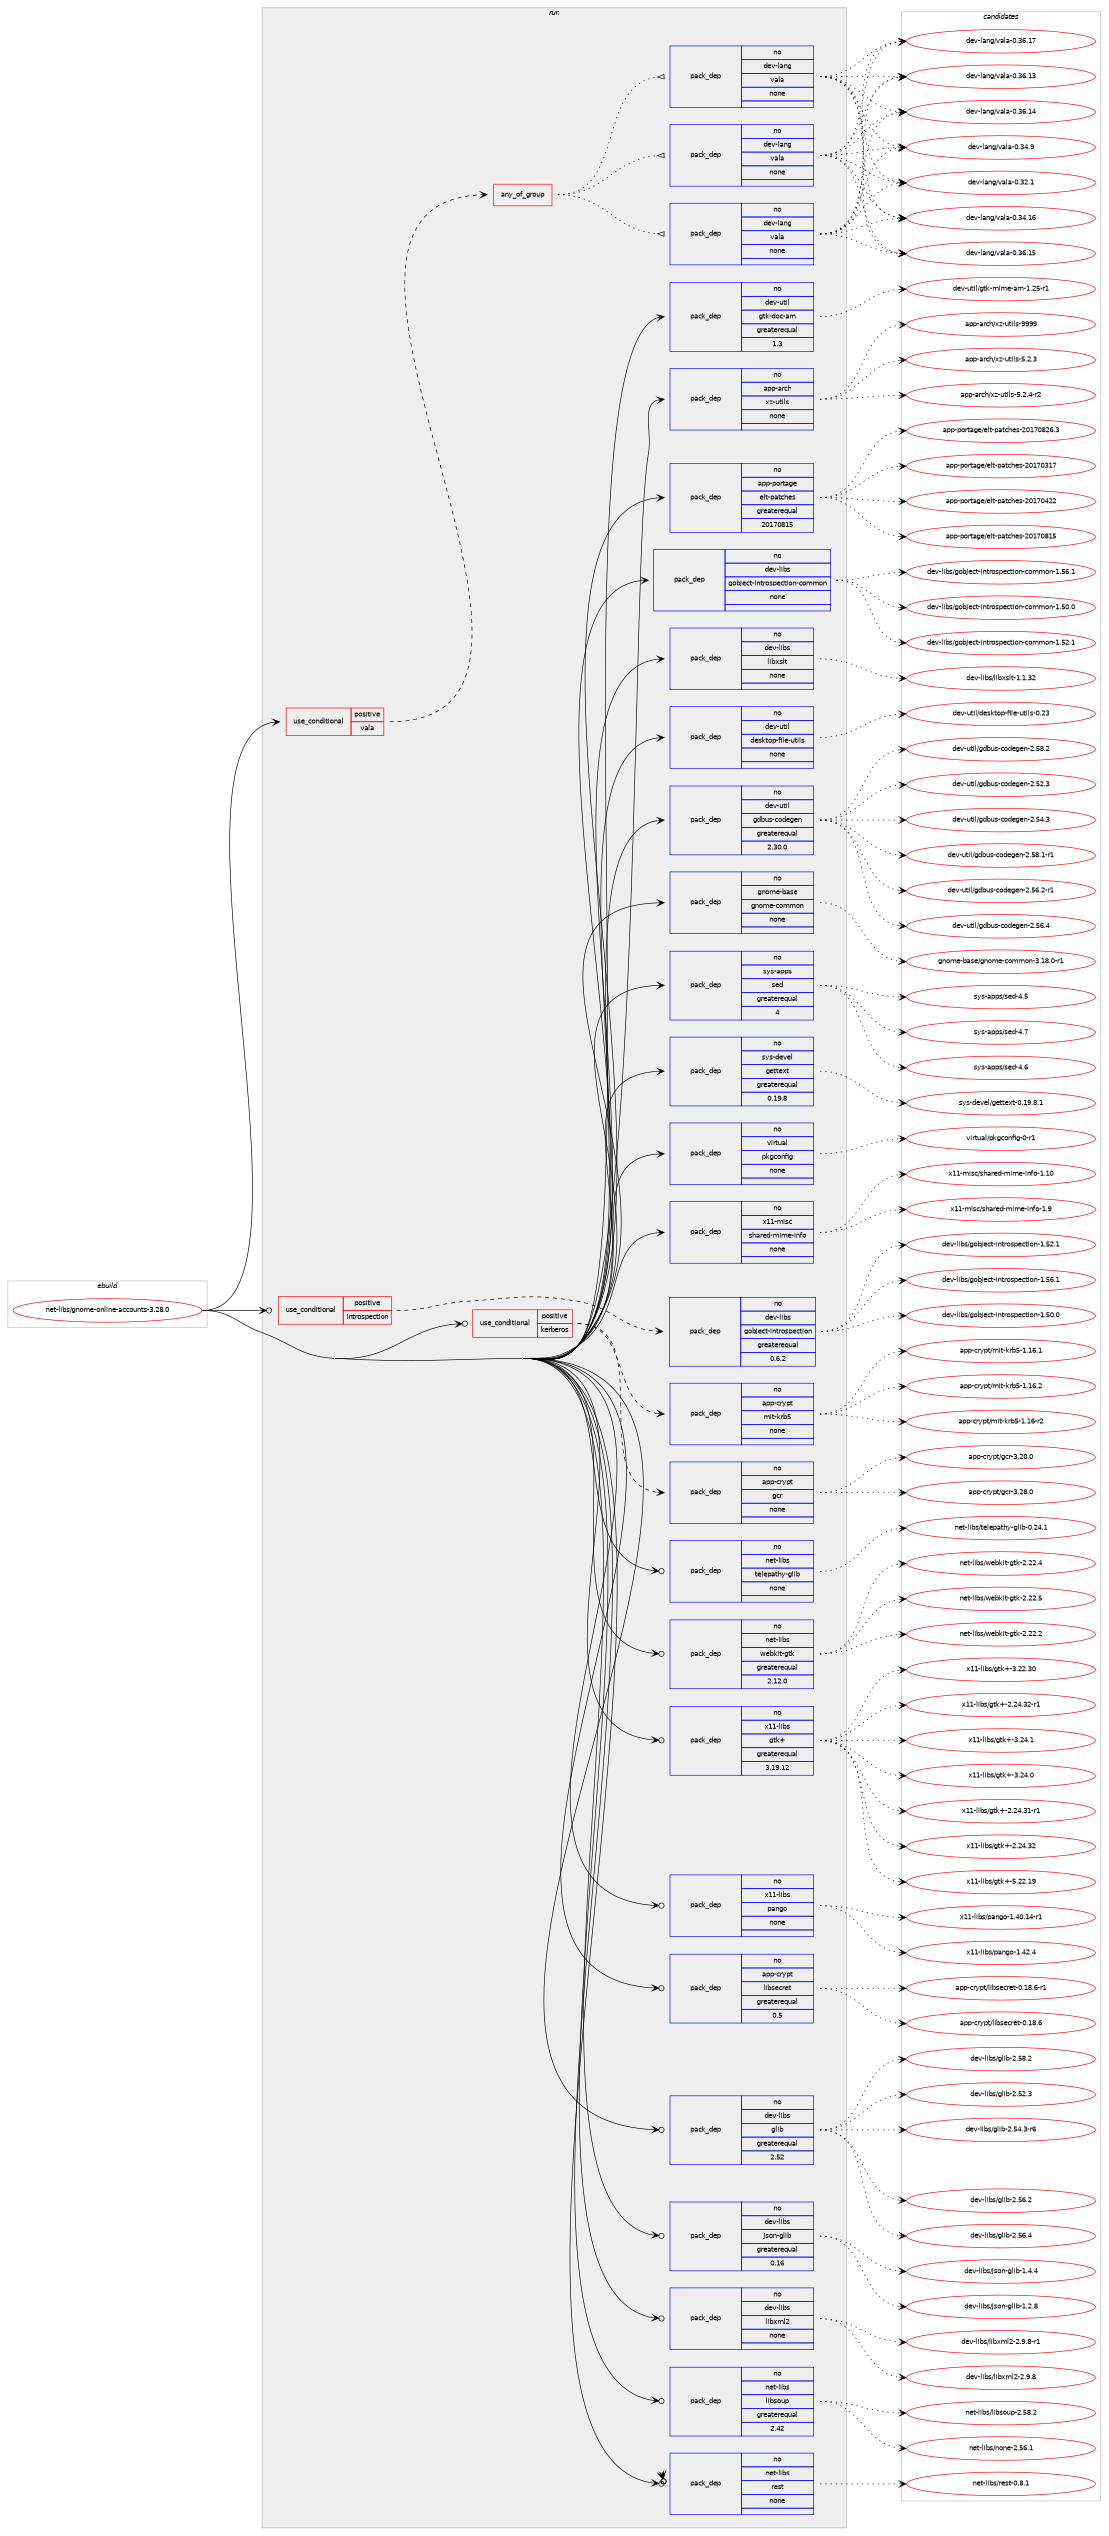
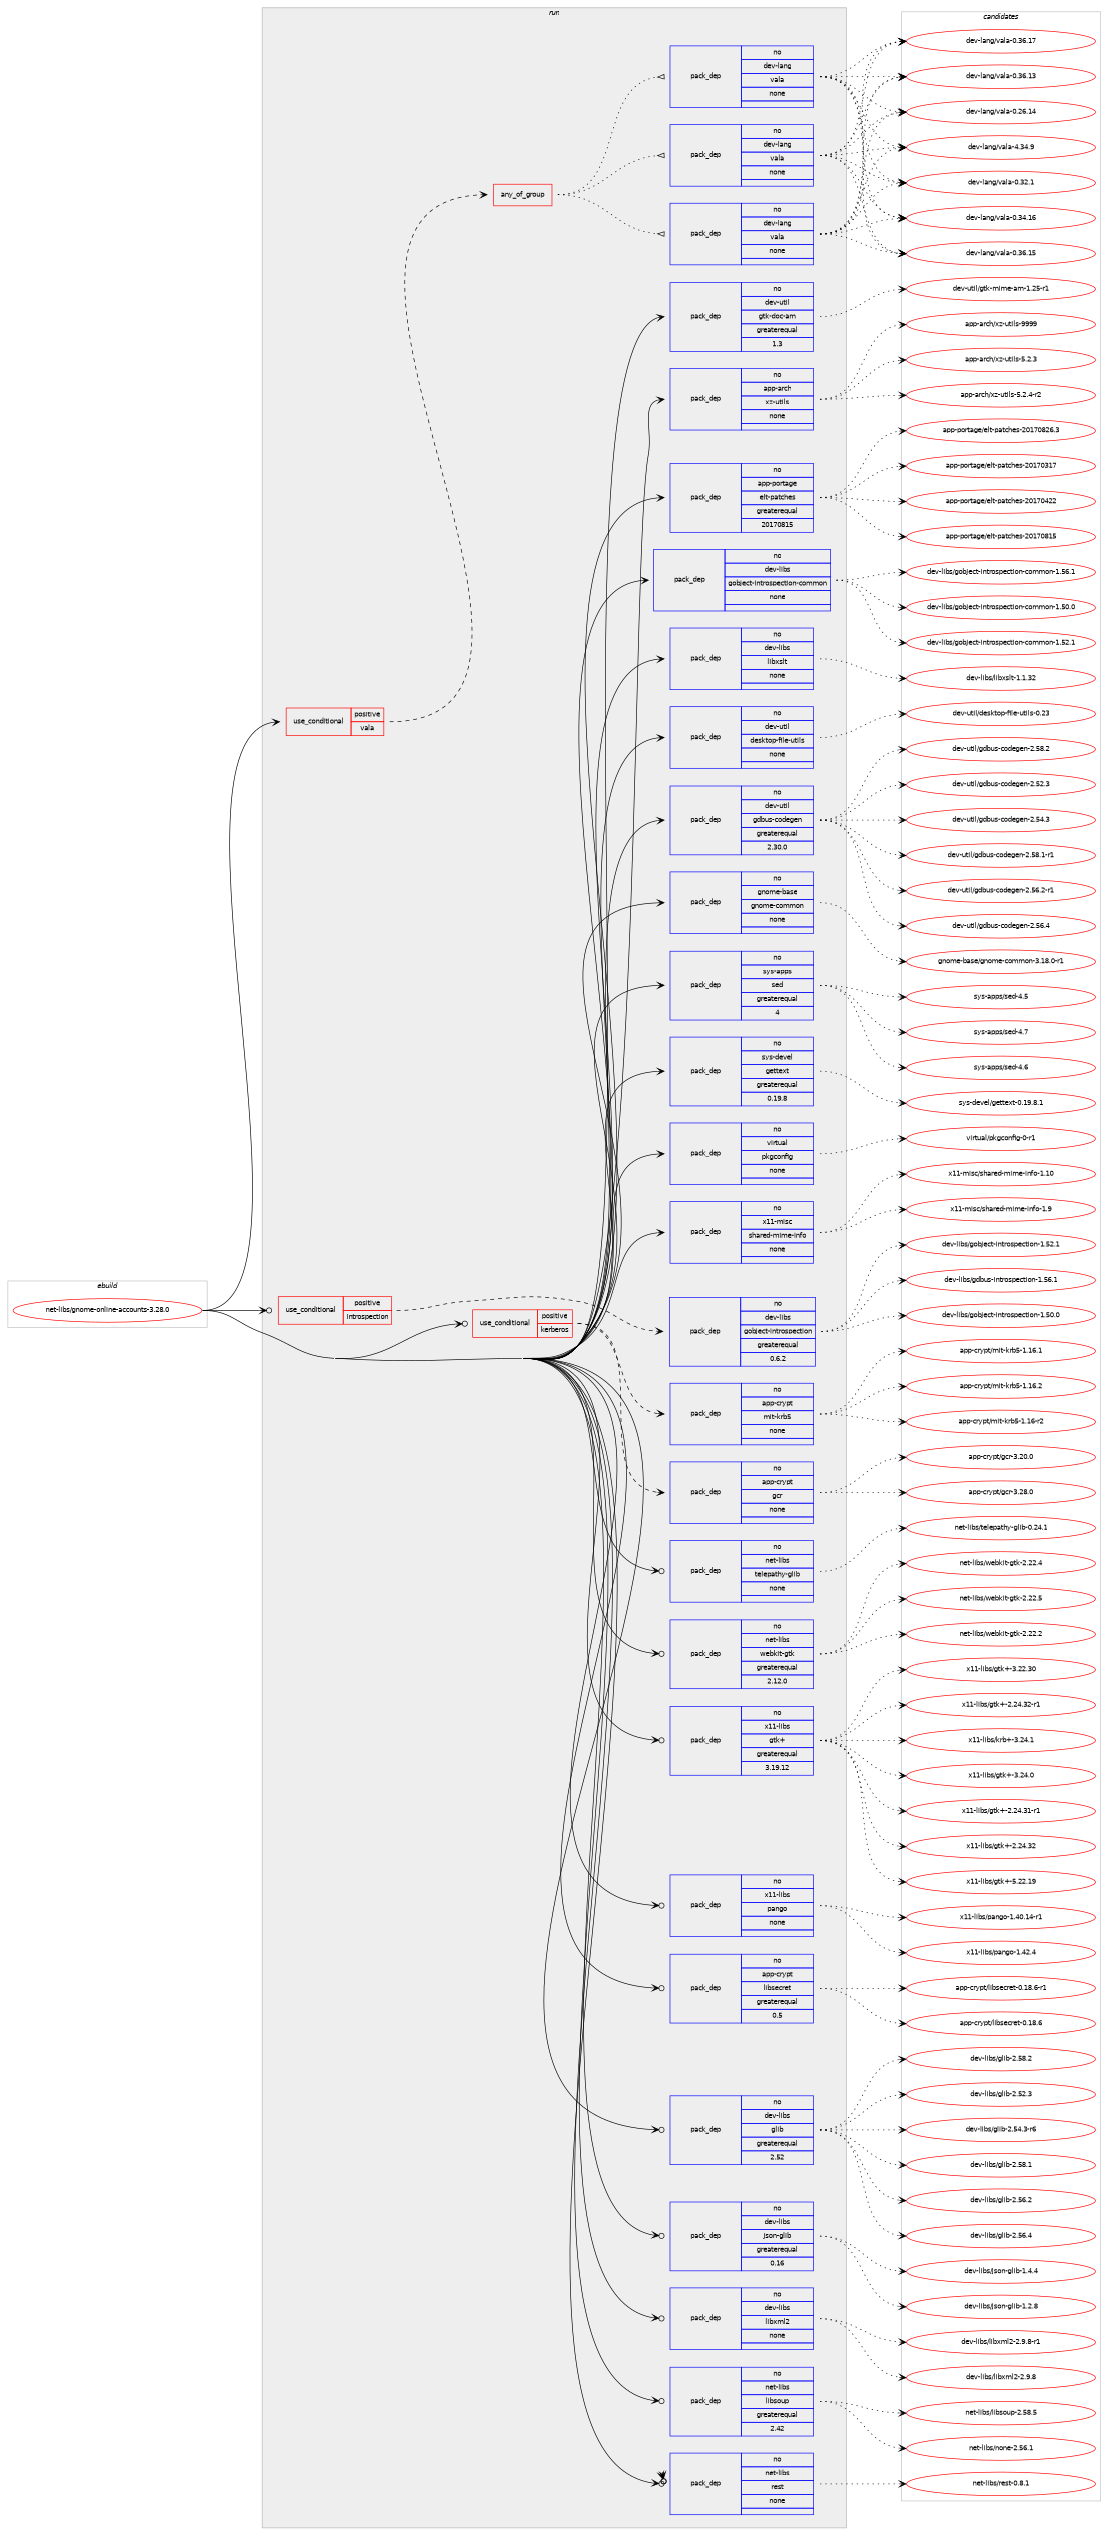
(1001, 112) -> (1001, 112)
(1001, 148) -> (1001, 148)
(1001, 1280) -> (1001, 1280)
(1001, 1740) -> (1001, 1740)
none -> (1001, 2165)
(1001, 2413) -> (1001, 2413)
